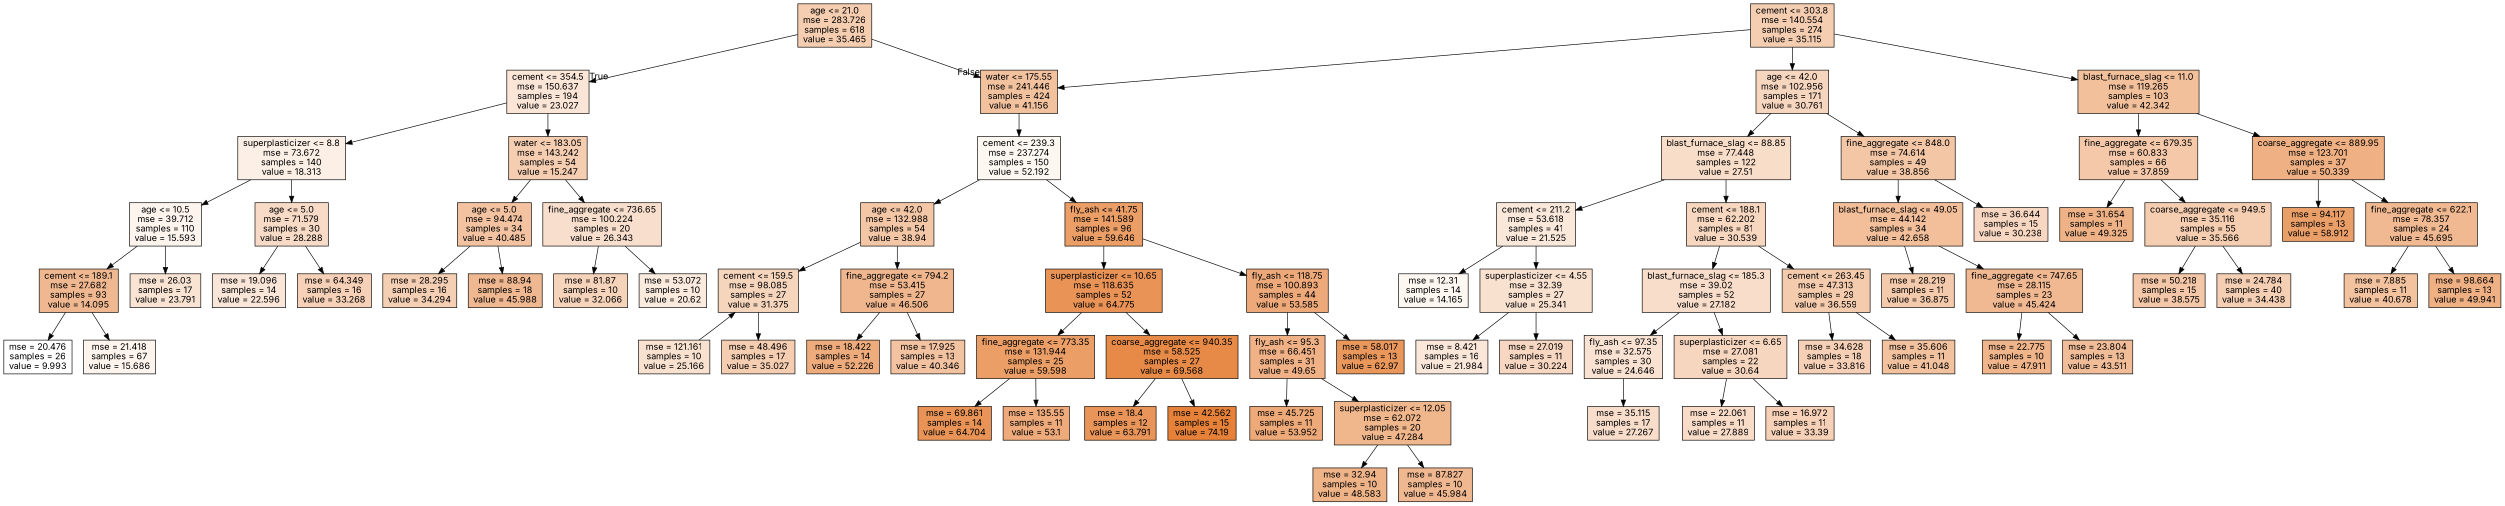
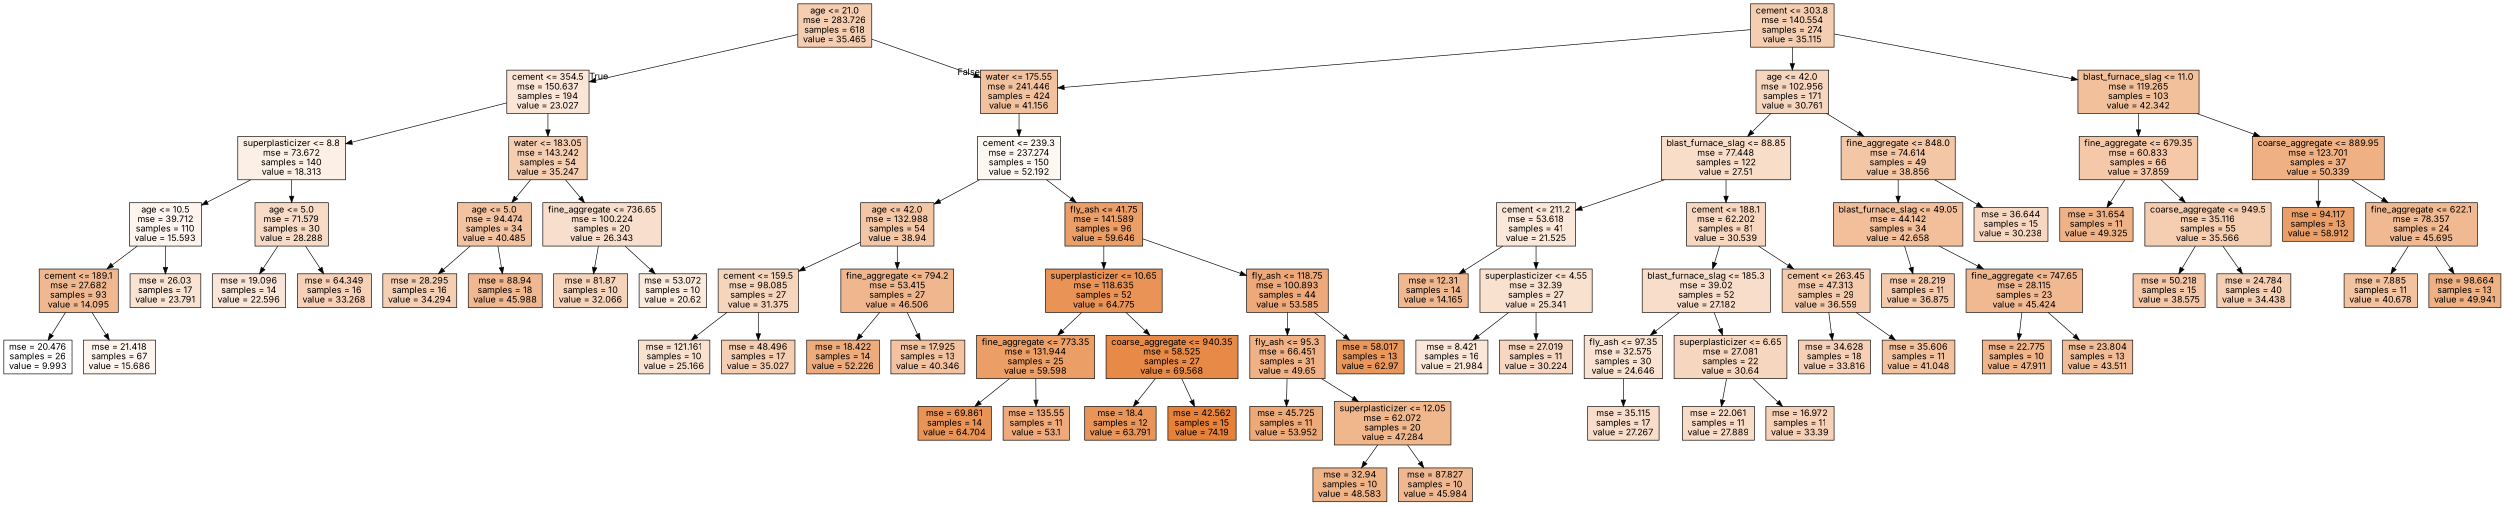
(548, 158) -> (548, 158)
(1433, 291) -> (1433, 291)
(715, 328) -> (712, 324)
